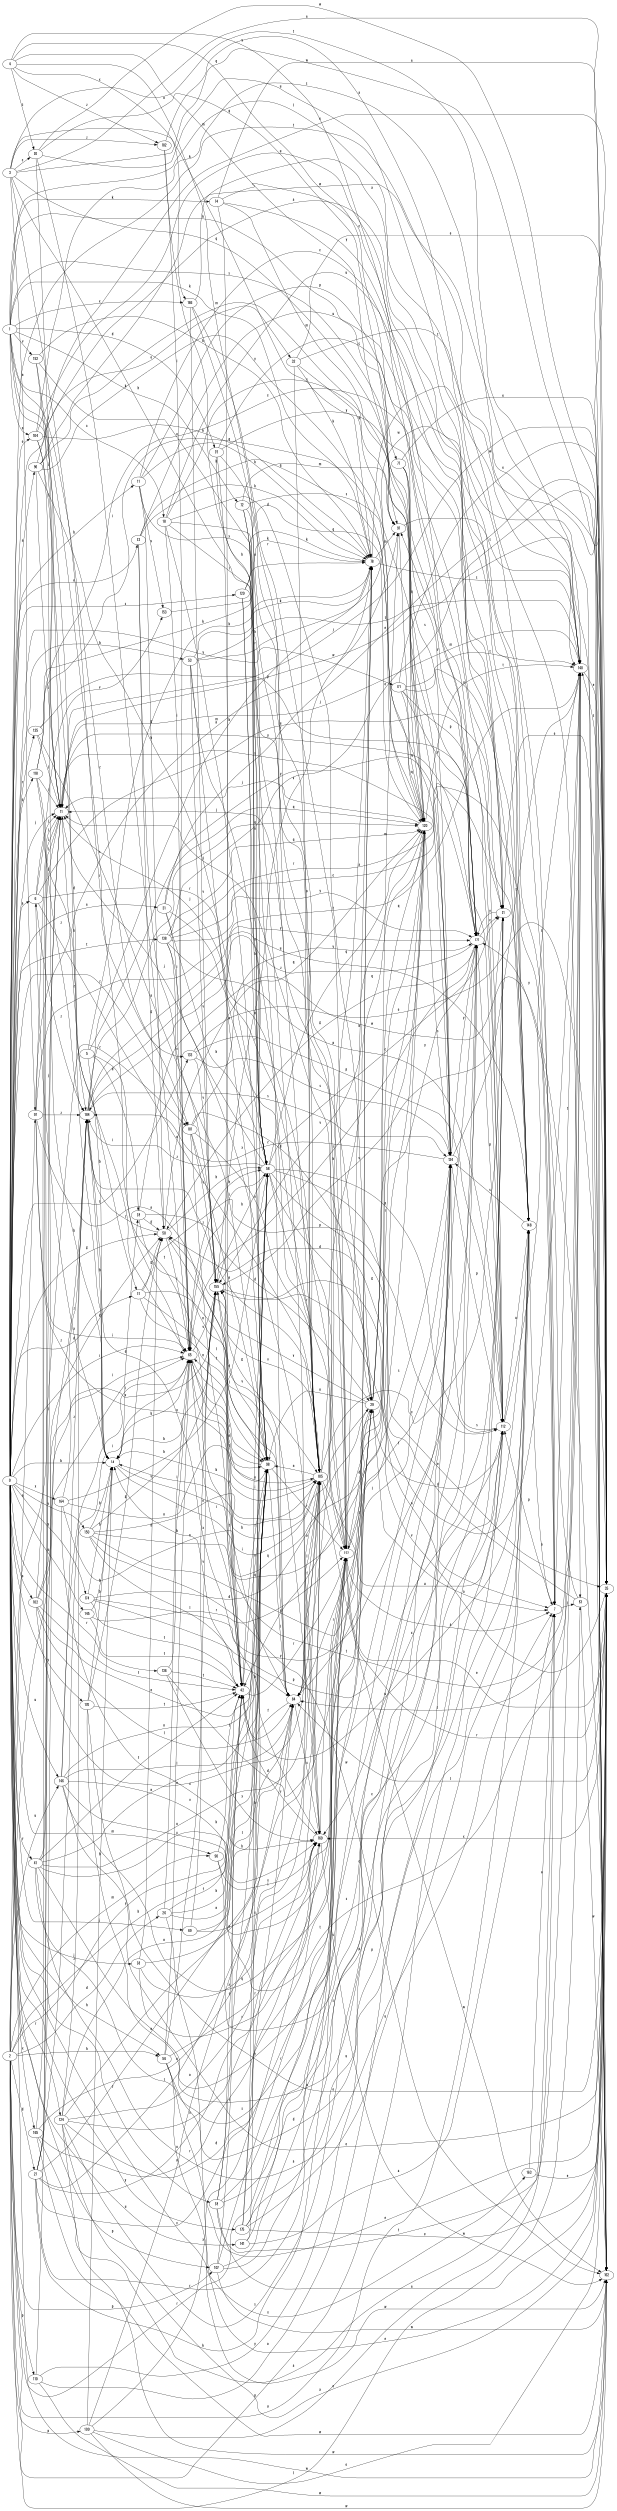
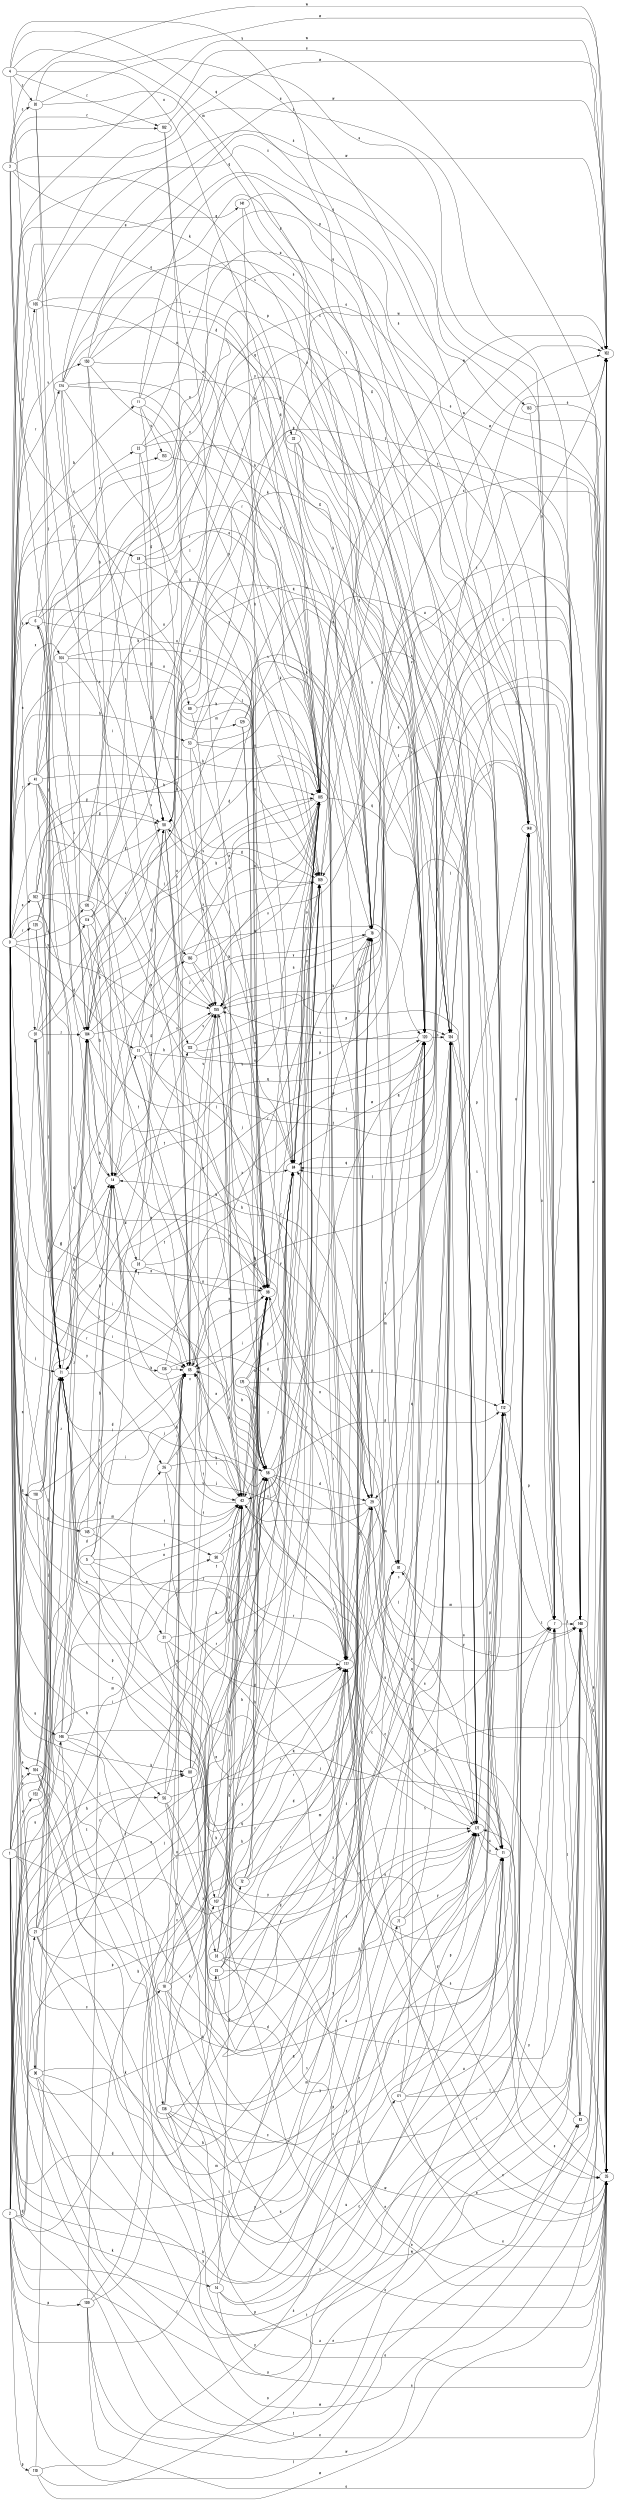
(255, 1039) -> (255, 1685)
(389, 1270) -> (385, 1555)
(283, 1356) -> (176, 1031)
(24, 1993) -> (23, 1302)
